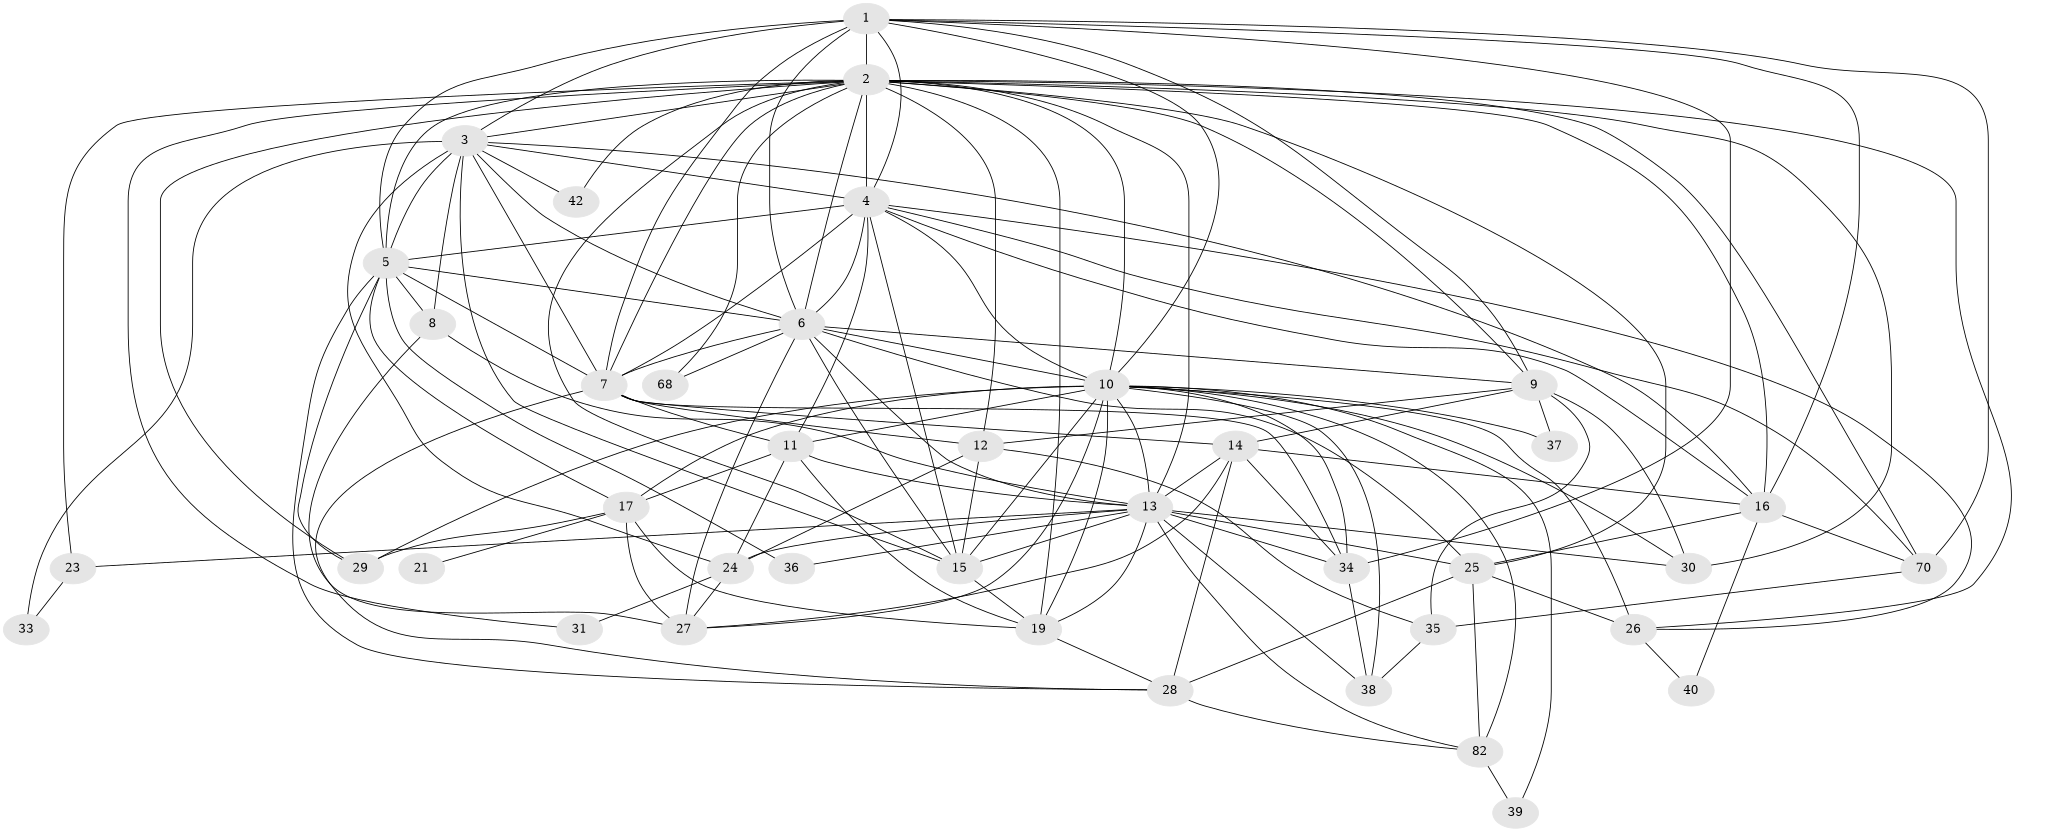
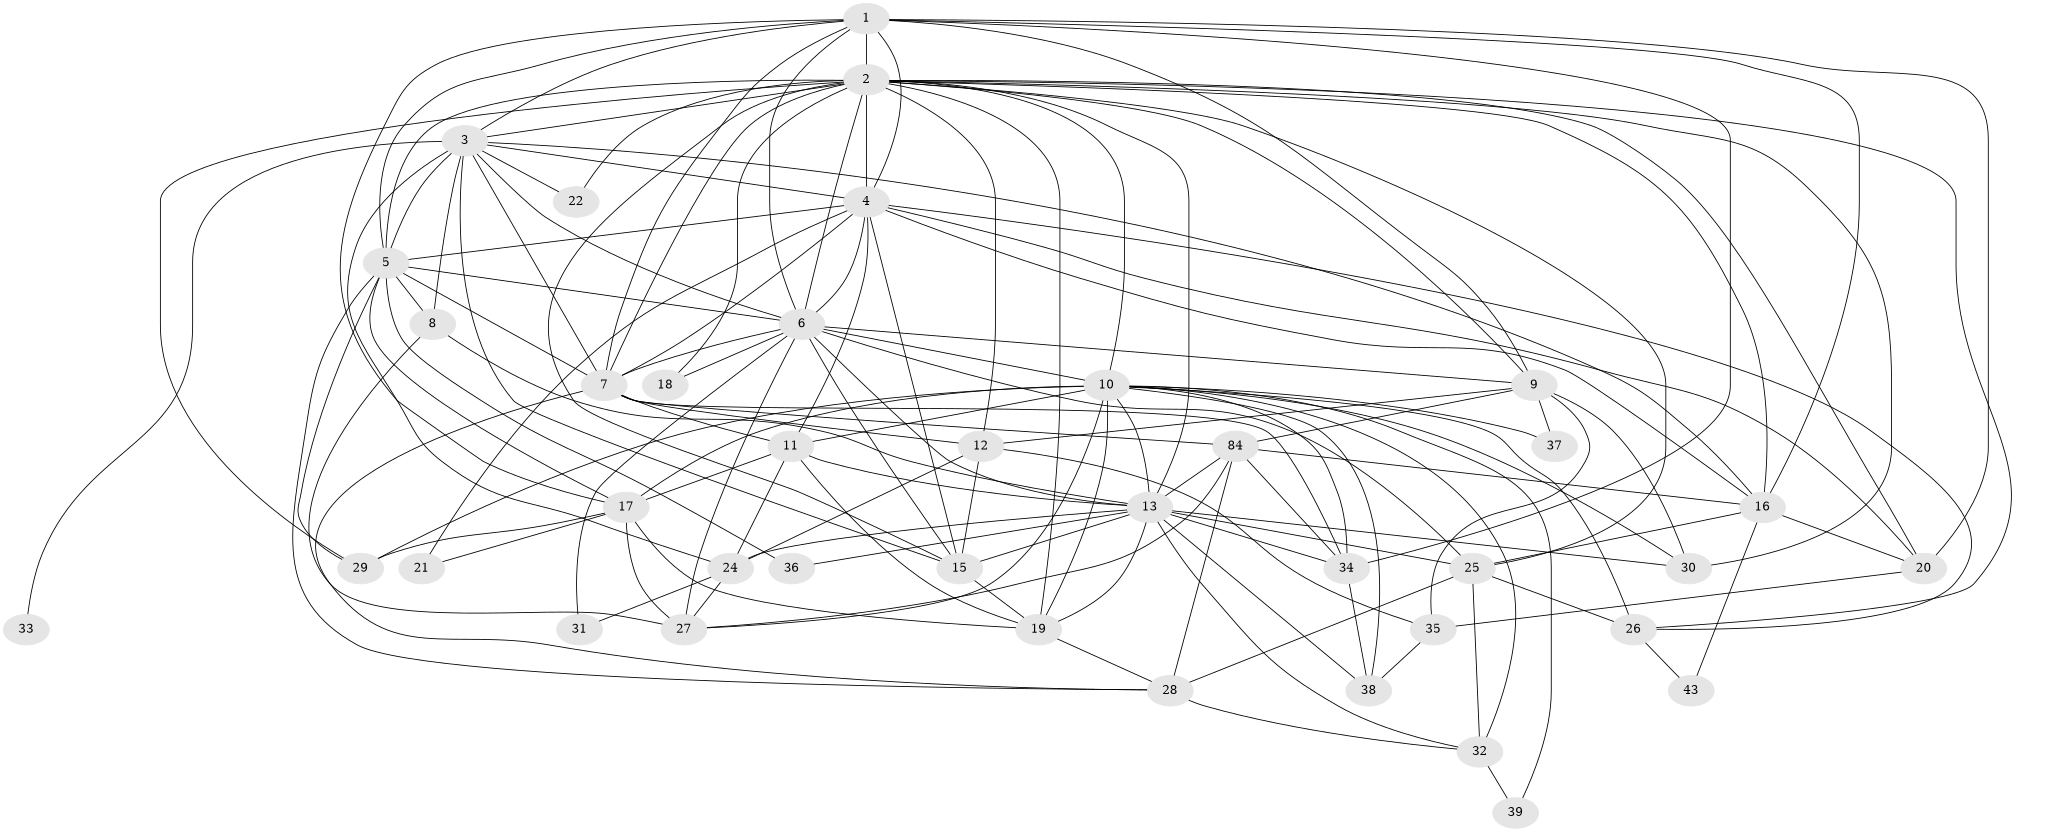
(1168, 101) -> (387, 120)
(131, 182) -> (626, 462)
(576, 202) -> (576, 202)
(982, 299) -> (605, 343)
(665, 385) -> (665, 385)
(1236, 446) -> (1236, 446)
(1033, 477) -> none
(73, 569) -> none
(1924, 569) -> (1924, 569)
(1691, 691) -> (1691, 691)
(1480, 752) -> (1480, 752)
